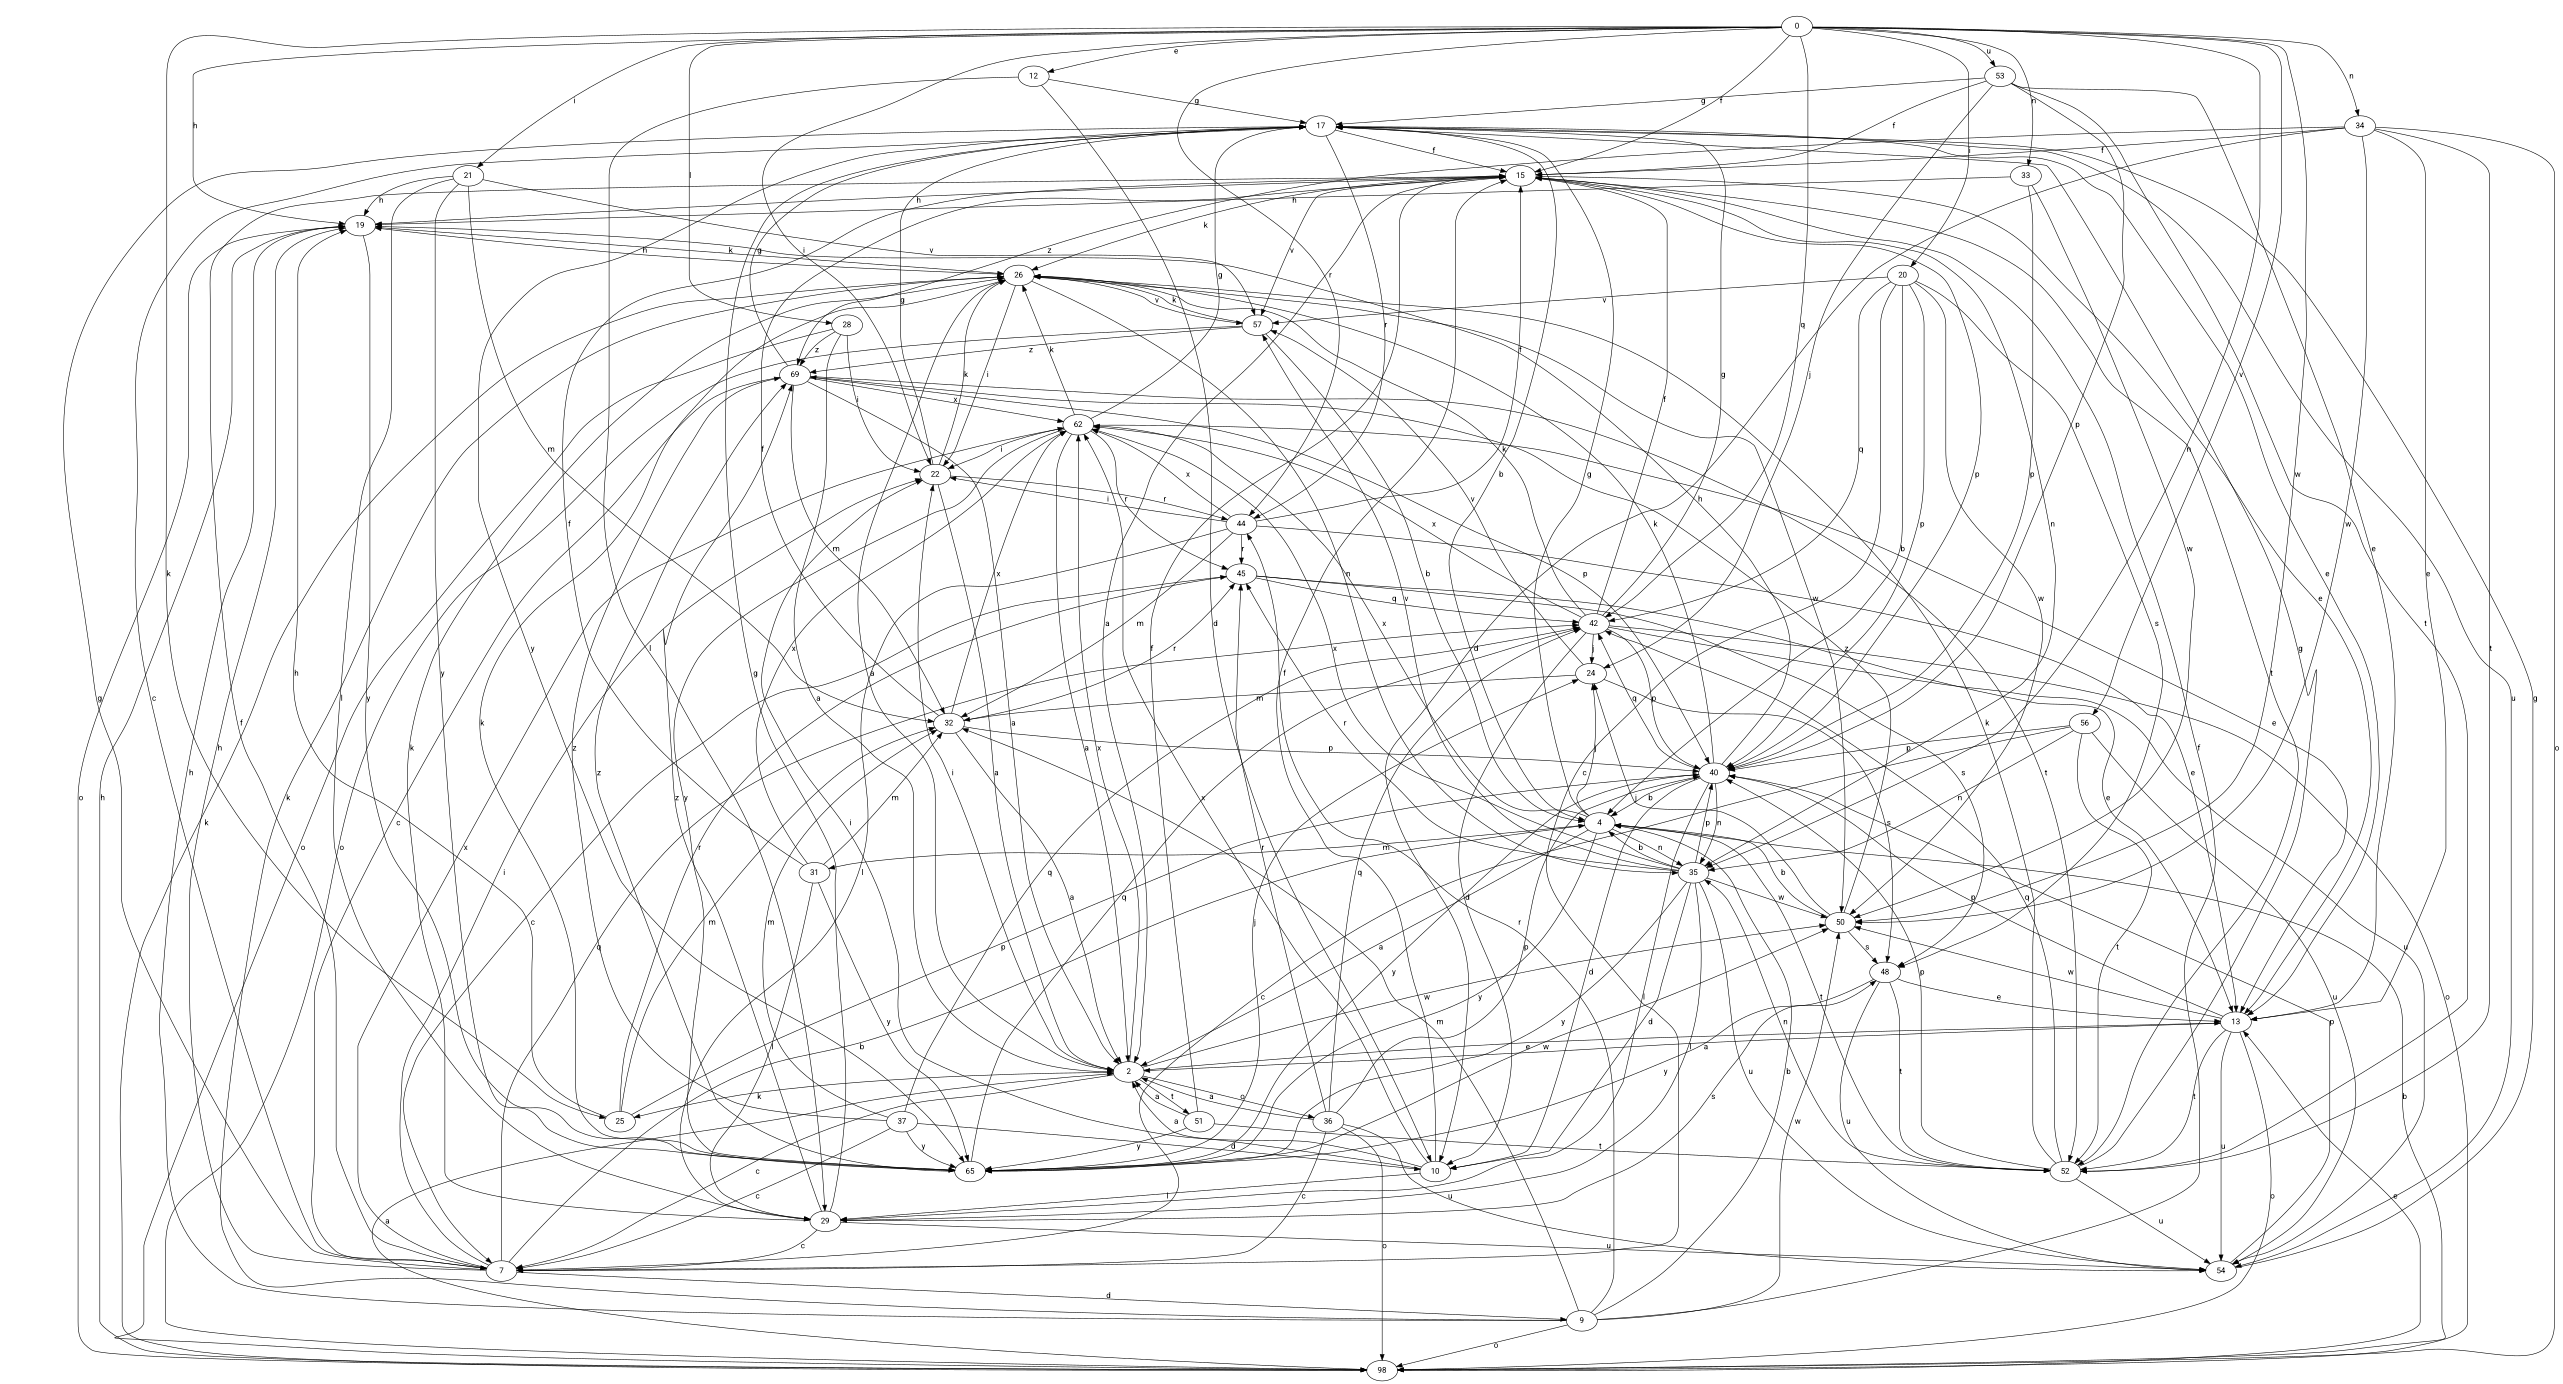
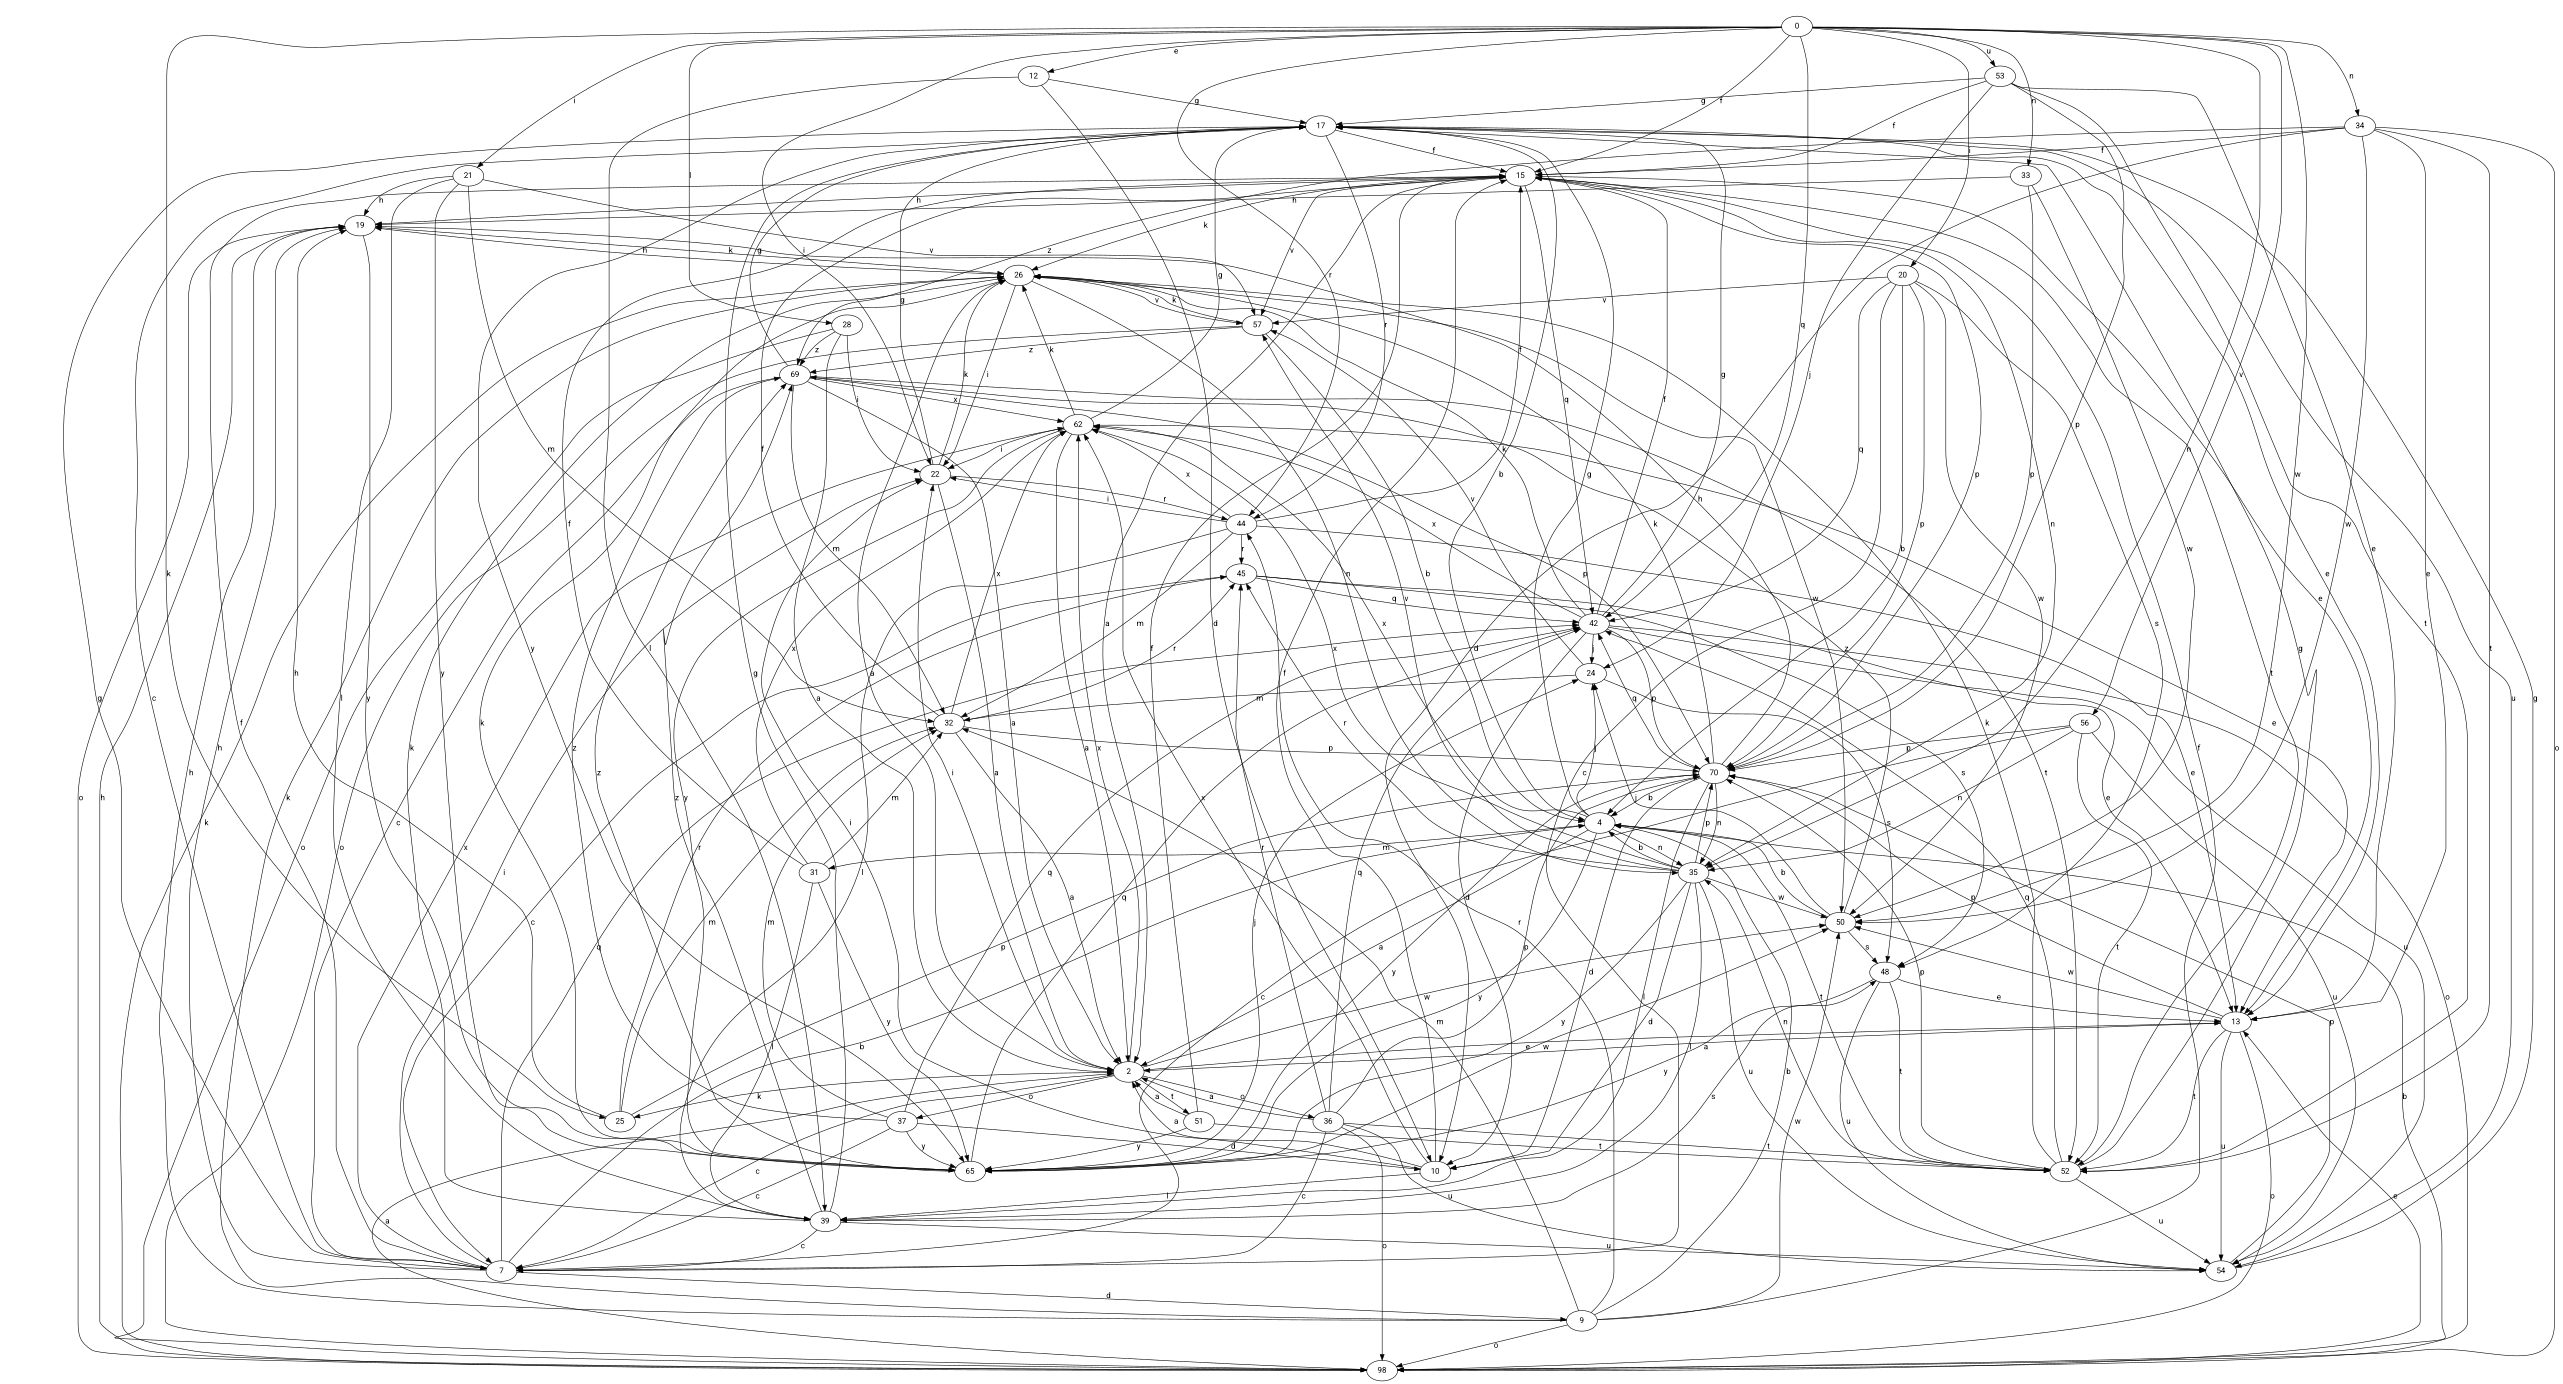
(671, 42) -> none
none -> (1563, 396)
(1132, 512) -> none
(1714, 773) -> (1714, 773)
none -> (1023, 1095)
none -> (1694, 1146)
(825, 1221) -> (825, 1221)
